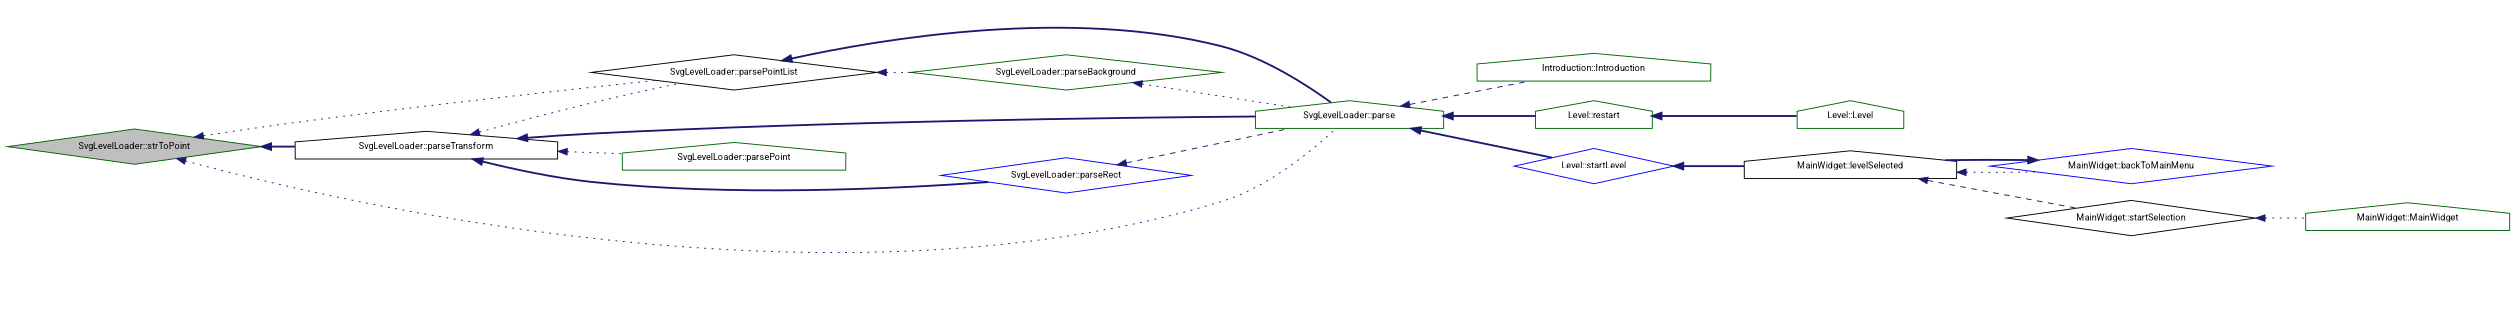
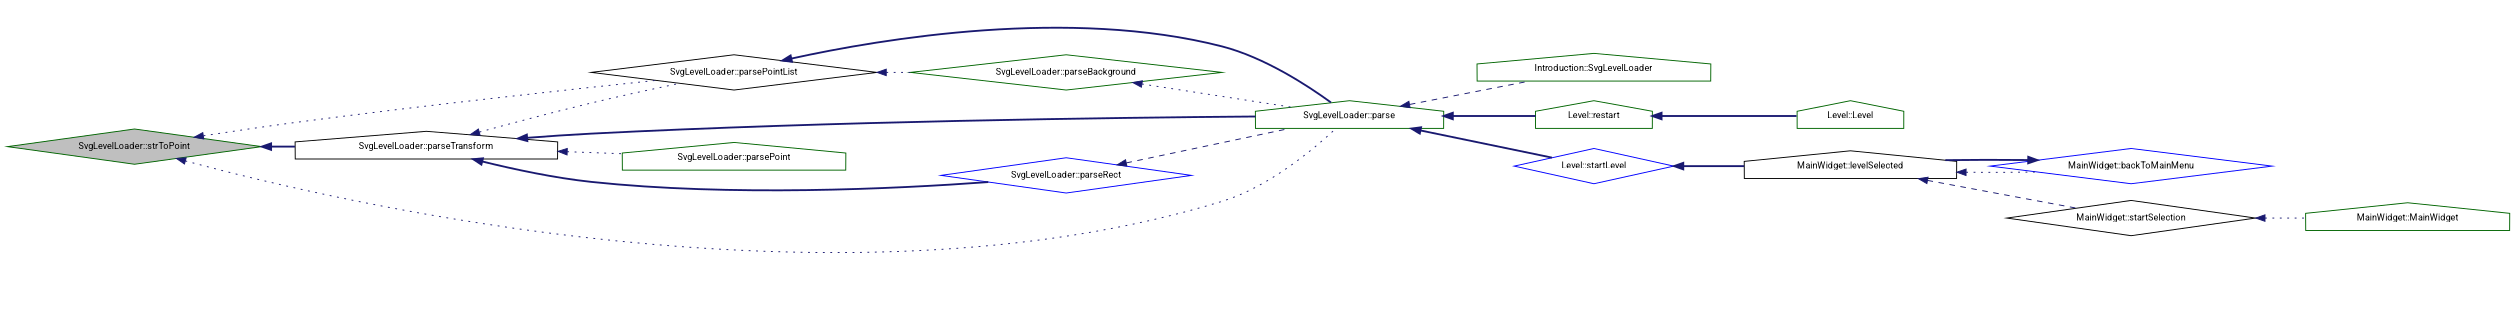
(1594, 69) -> (1594, 69)
